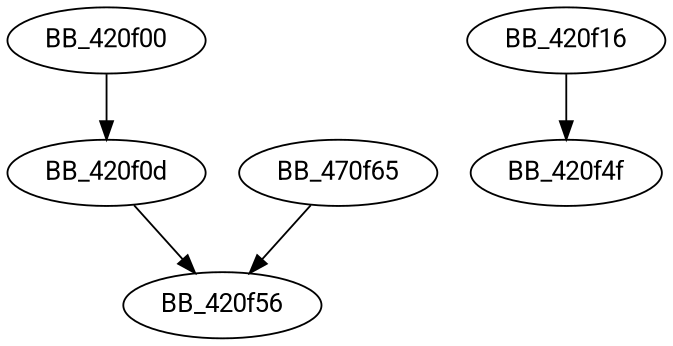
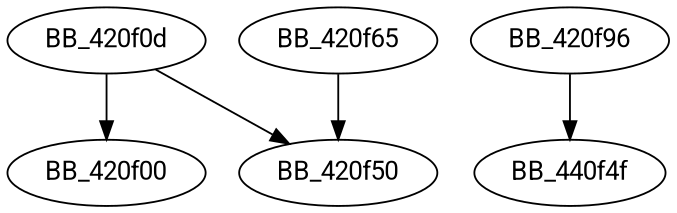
(566, 40) -> (570, 40)
(107, 98) -> (107, 98)
(338, 173) -> (338, 40)
(566, 173) -> (570, 173)
(222, 305) -> (338, 173)
